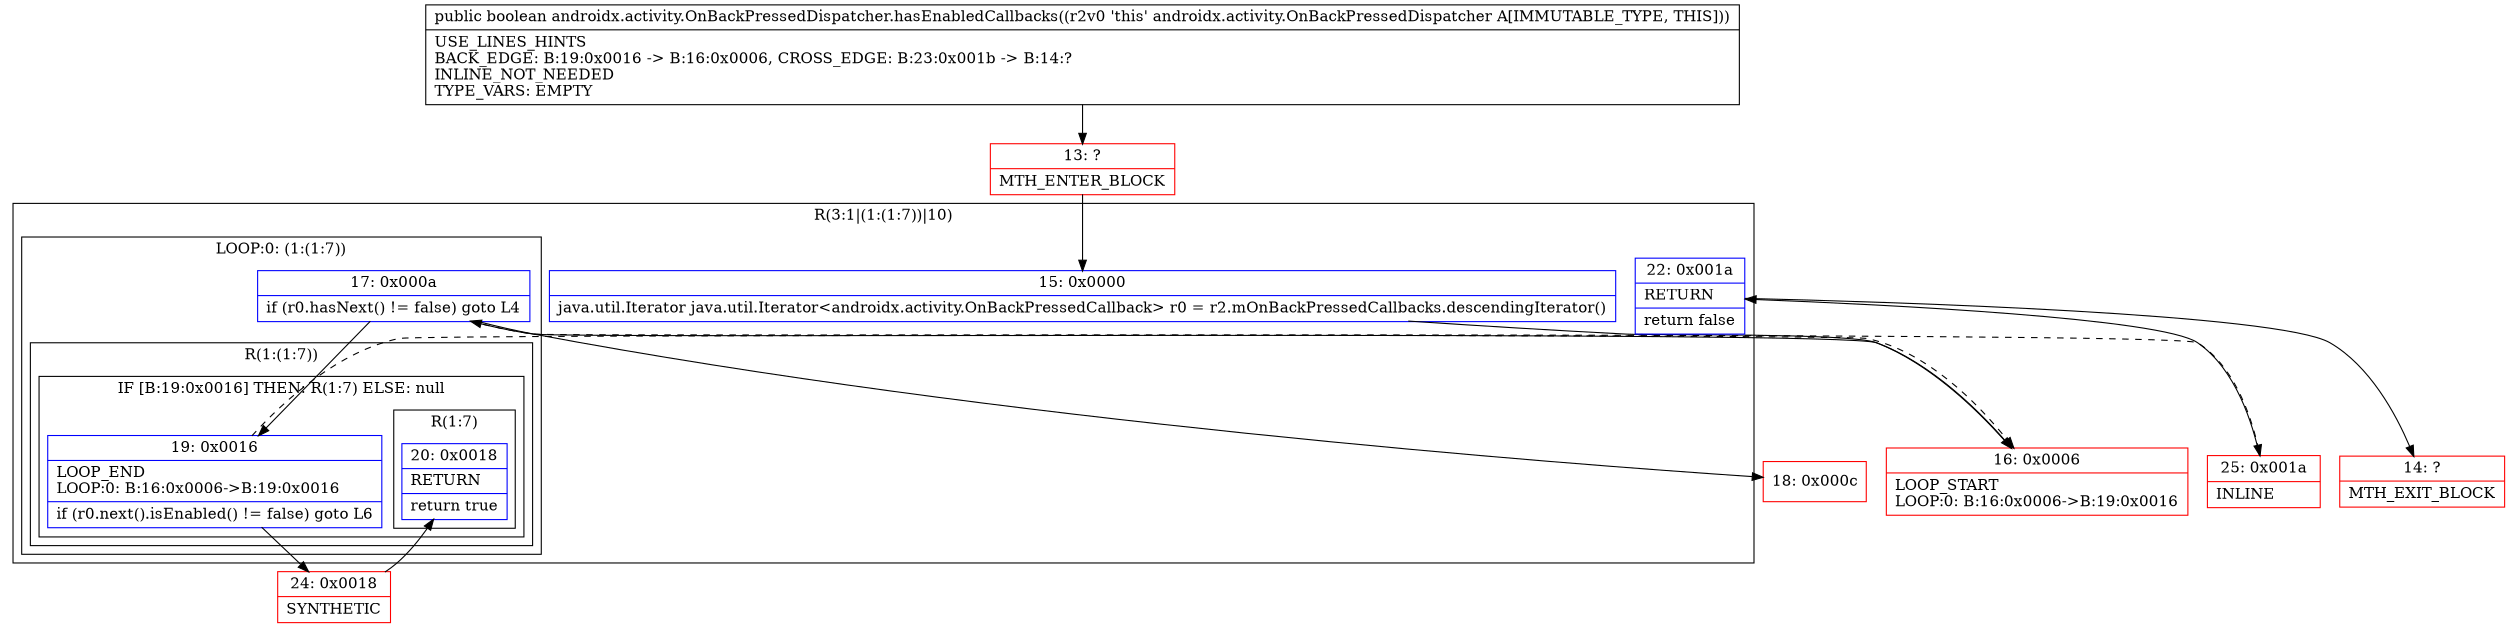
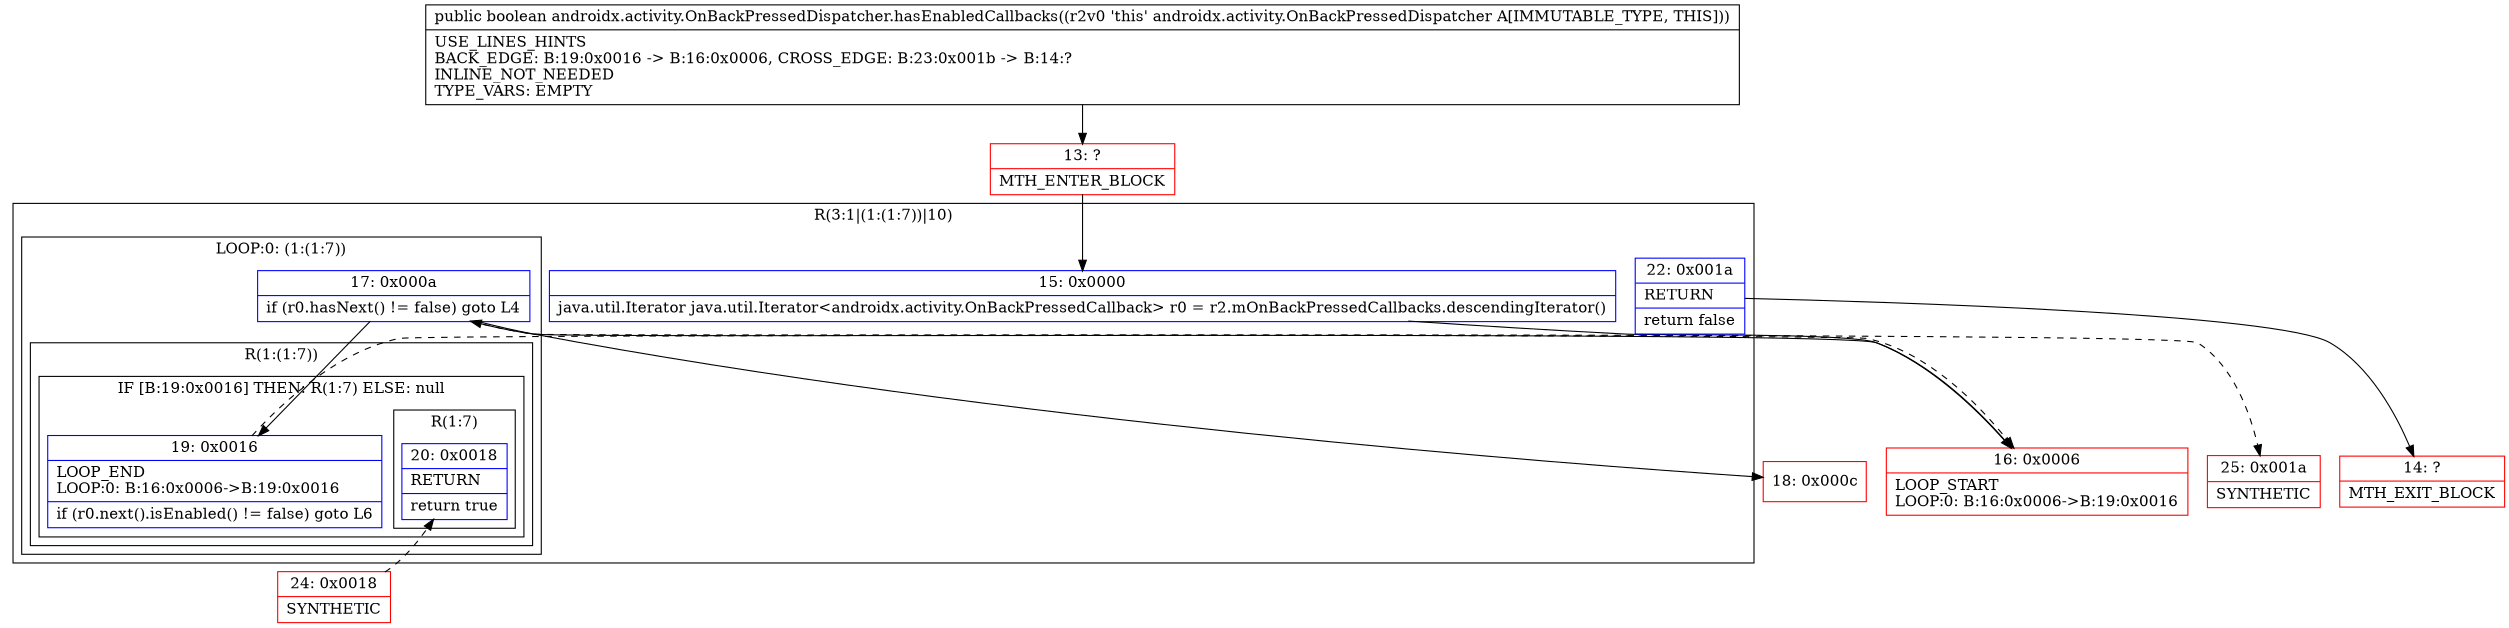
(2044, 317) -> none
(2246, 494) -> (2264, 494)
(281, 546) -> none
(408, 552) -> (408, 552)
